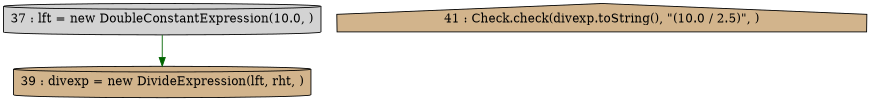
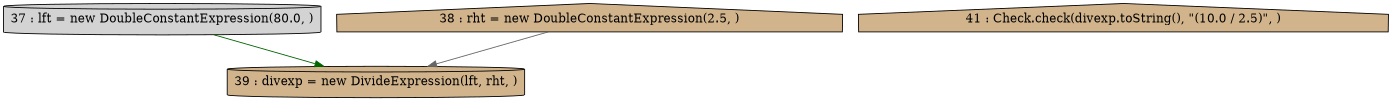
(162, 19) -> (162, 19)
none -> (590, 19)
